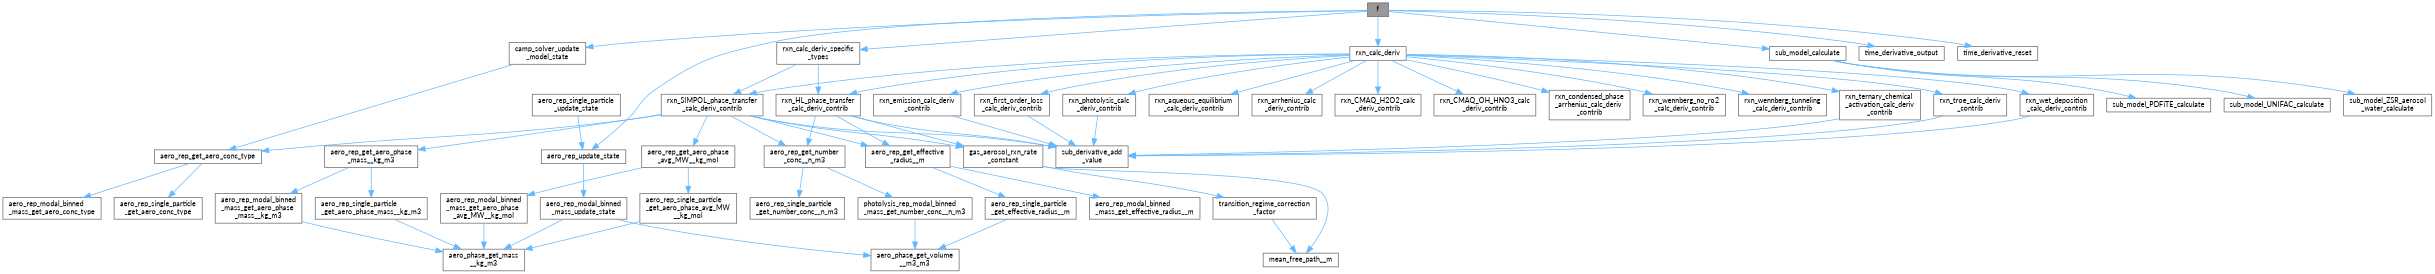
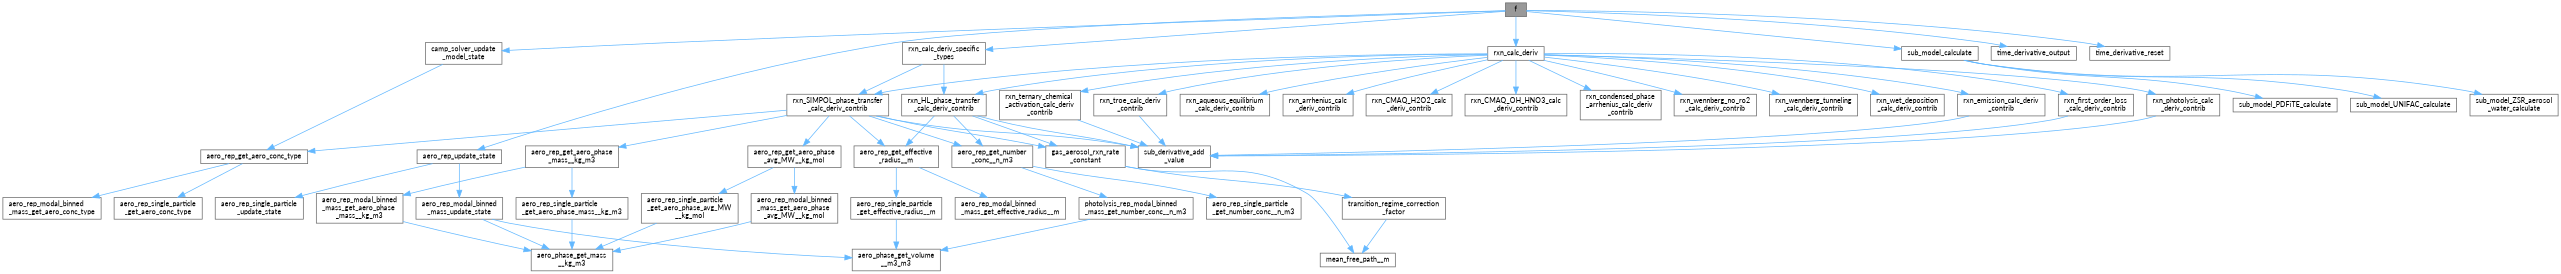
(580, 132) -> (367, 179)
(1718, 144) -> none
